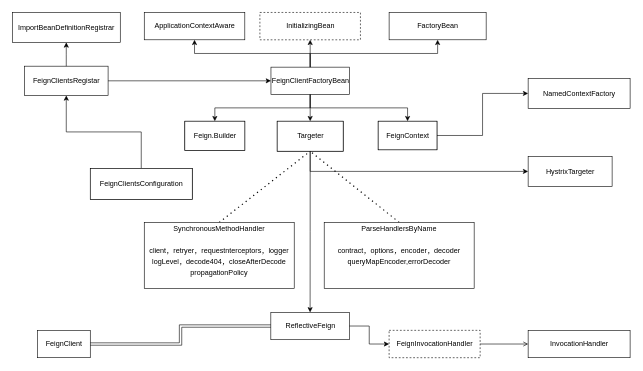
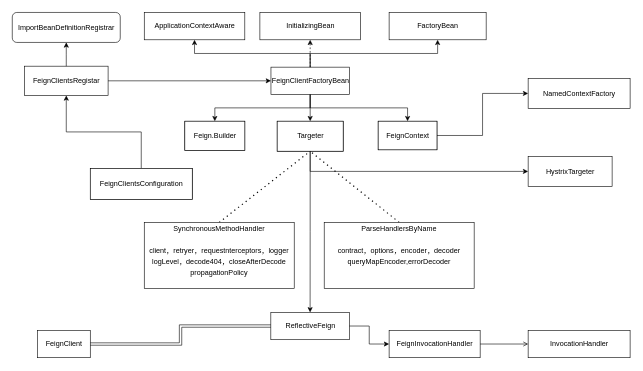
(310, 26) -> (310, 26)
(66, 27) -> (66, 27)
(310, 48) -> (310, 48)
(435, 344) -> (435, 344)
